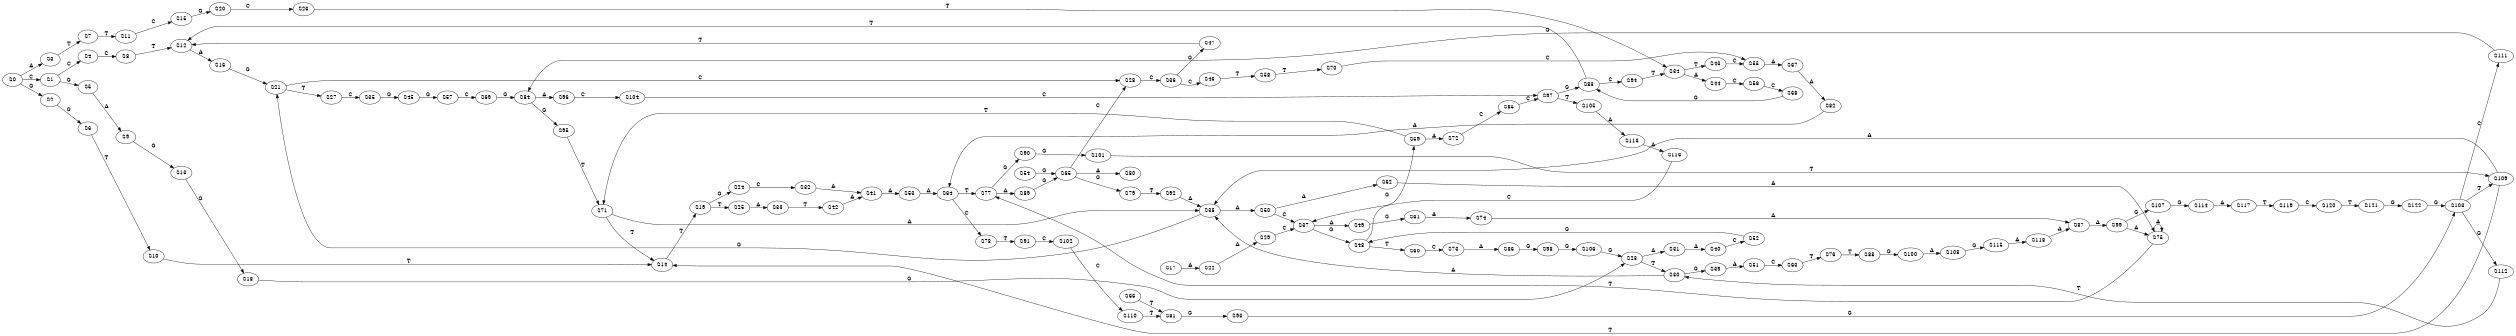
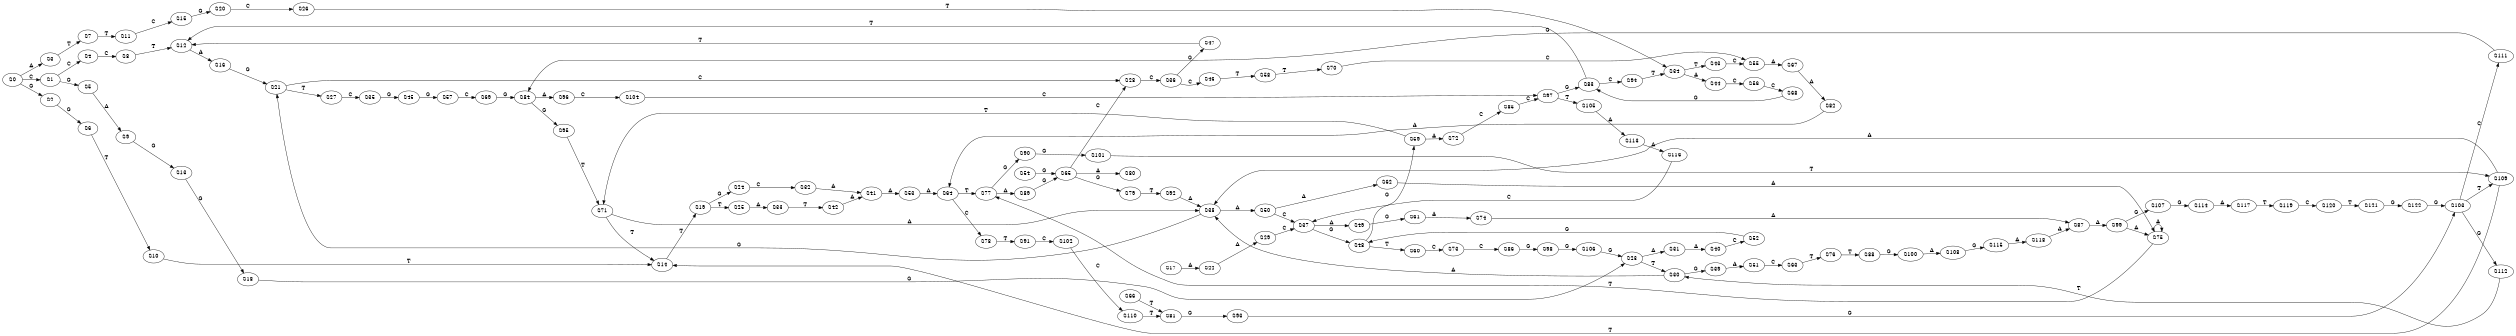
(1481, 247) -> (1481, 247)
